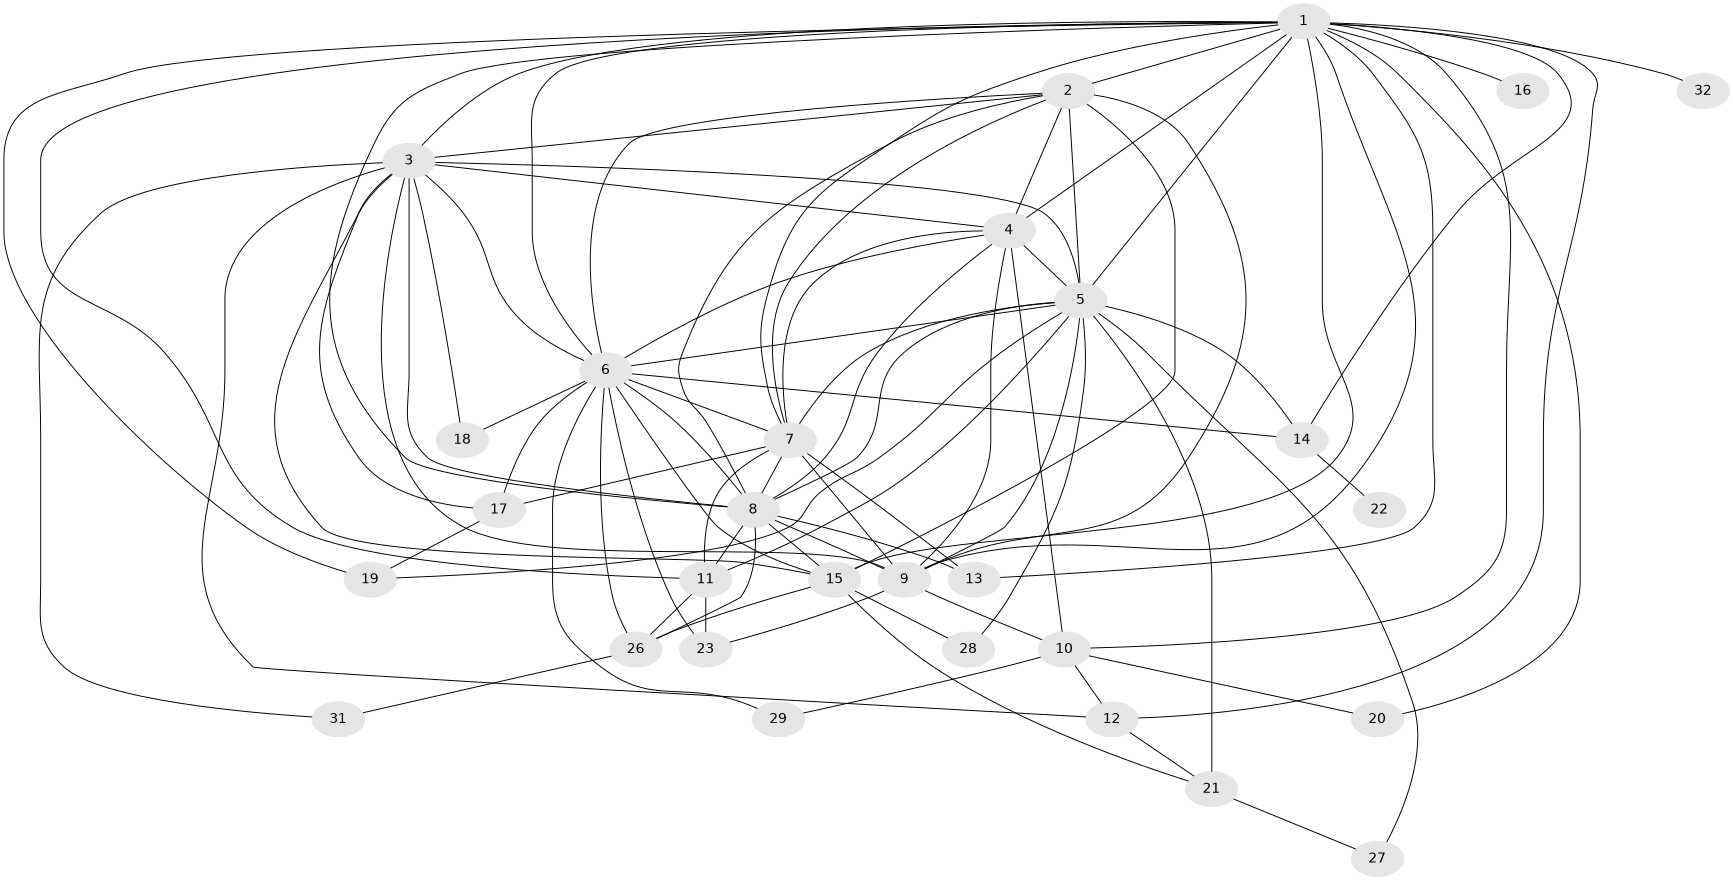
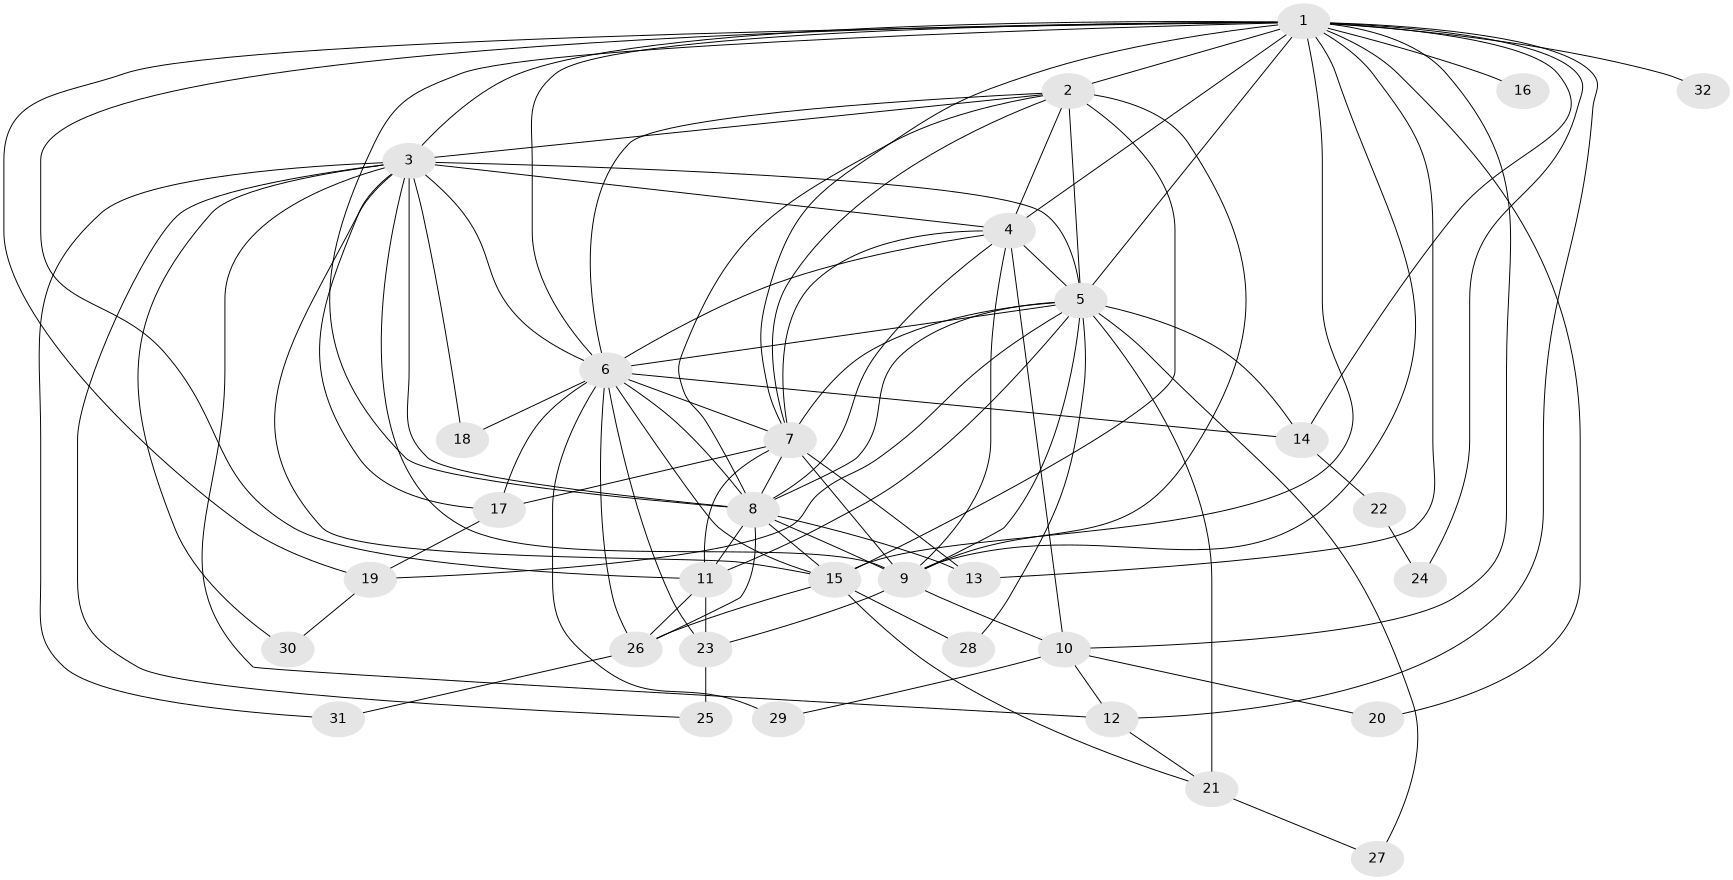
none -> (1420, 580)
none -> (288, 650)
none -> (706, 719)
